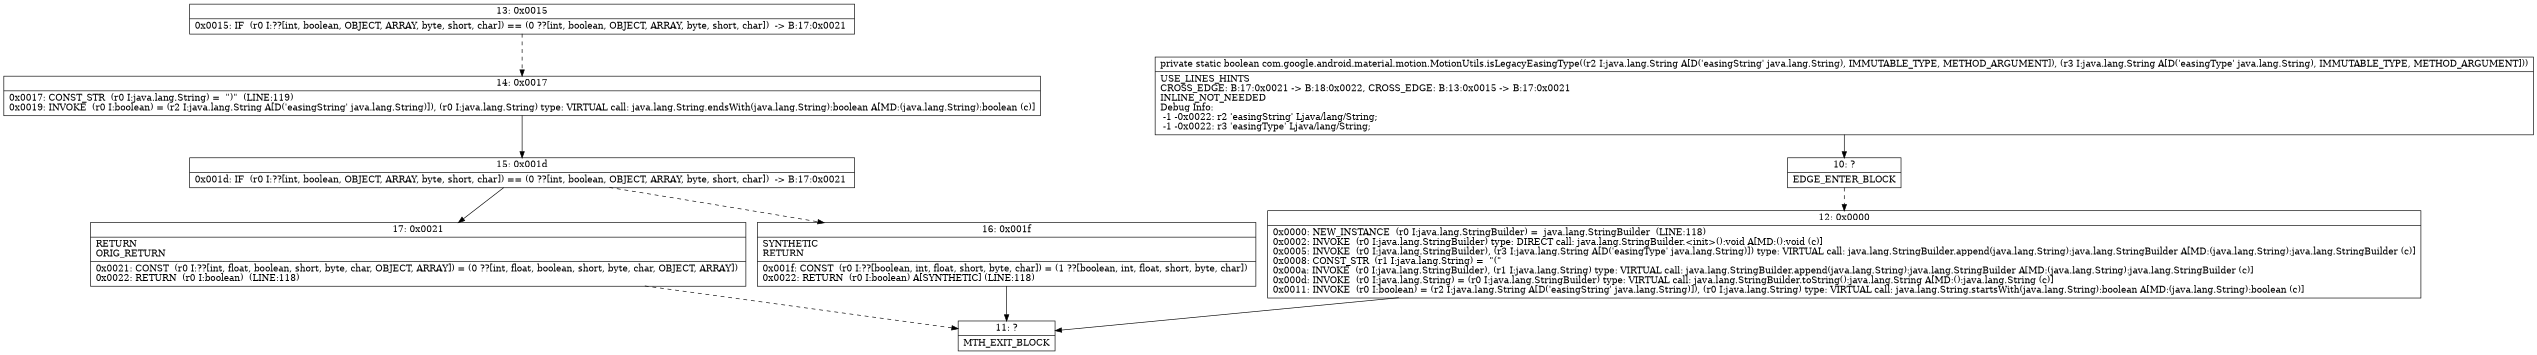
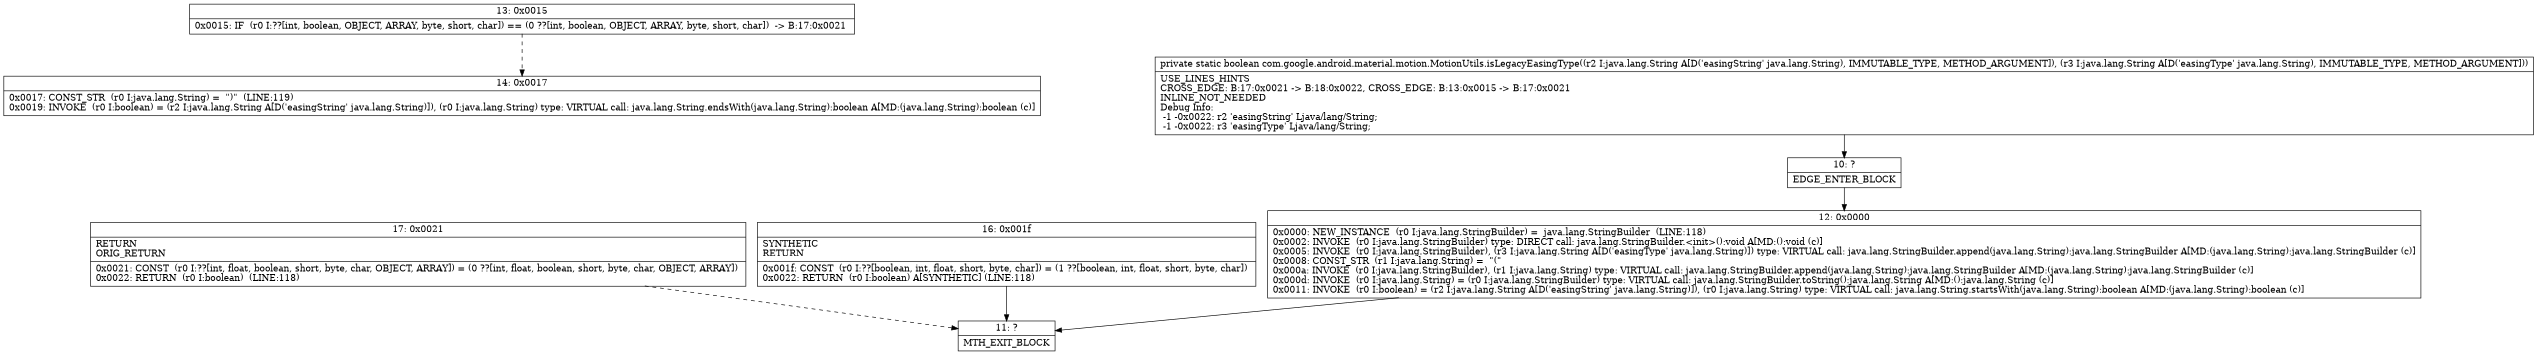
(522, 173) -> none
(1844, 196) -> (1844, 196)
